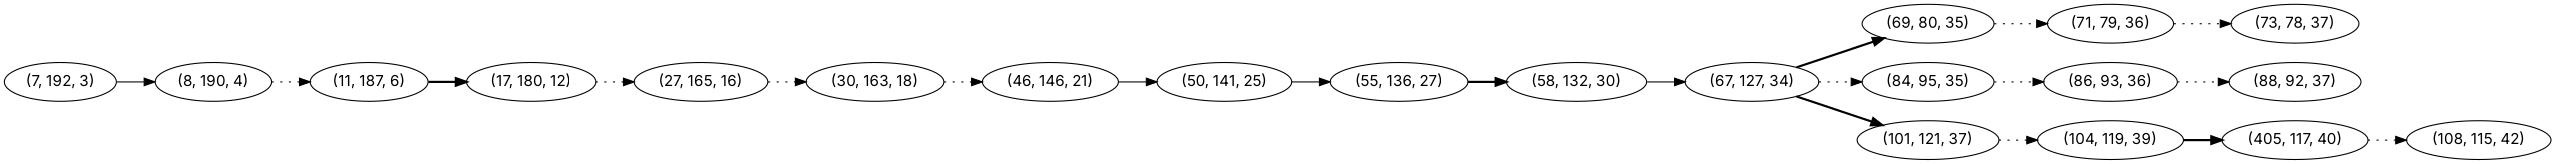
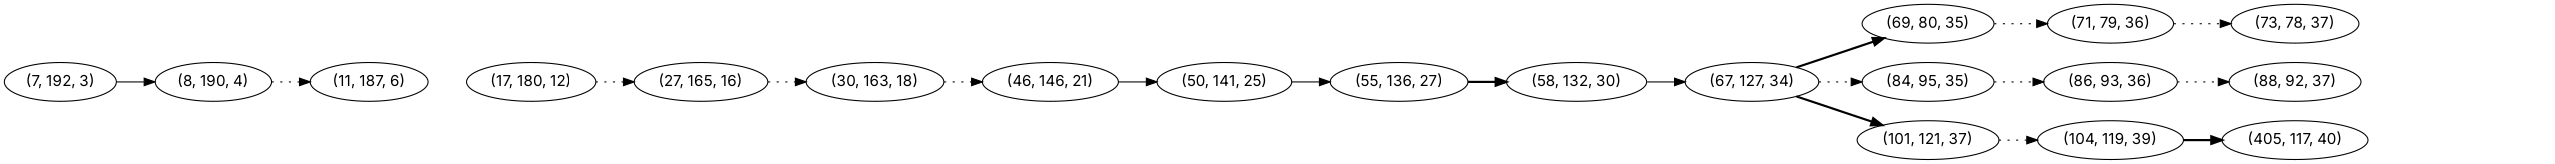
(442, 82) -> none
(2479, 140) -> none
